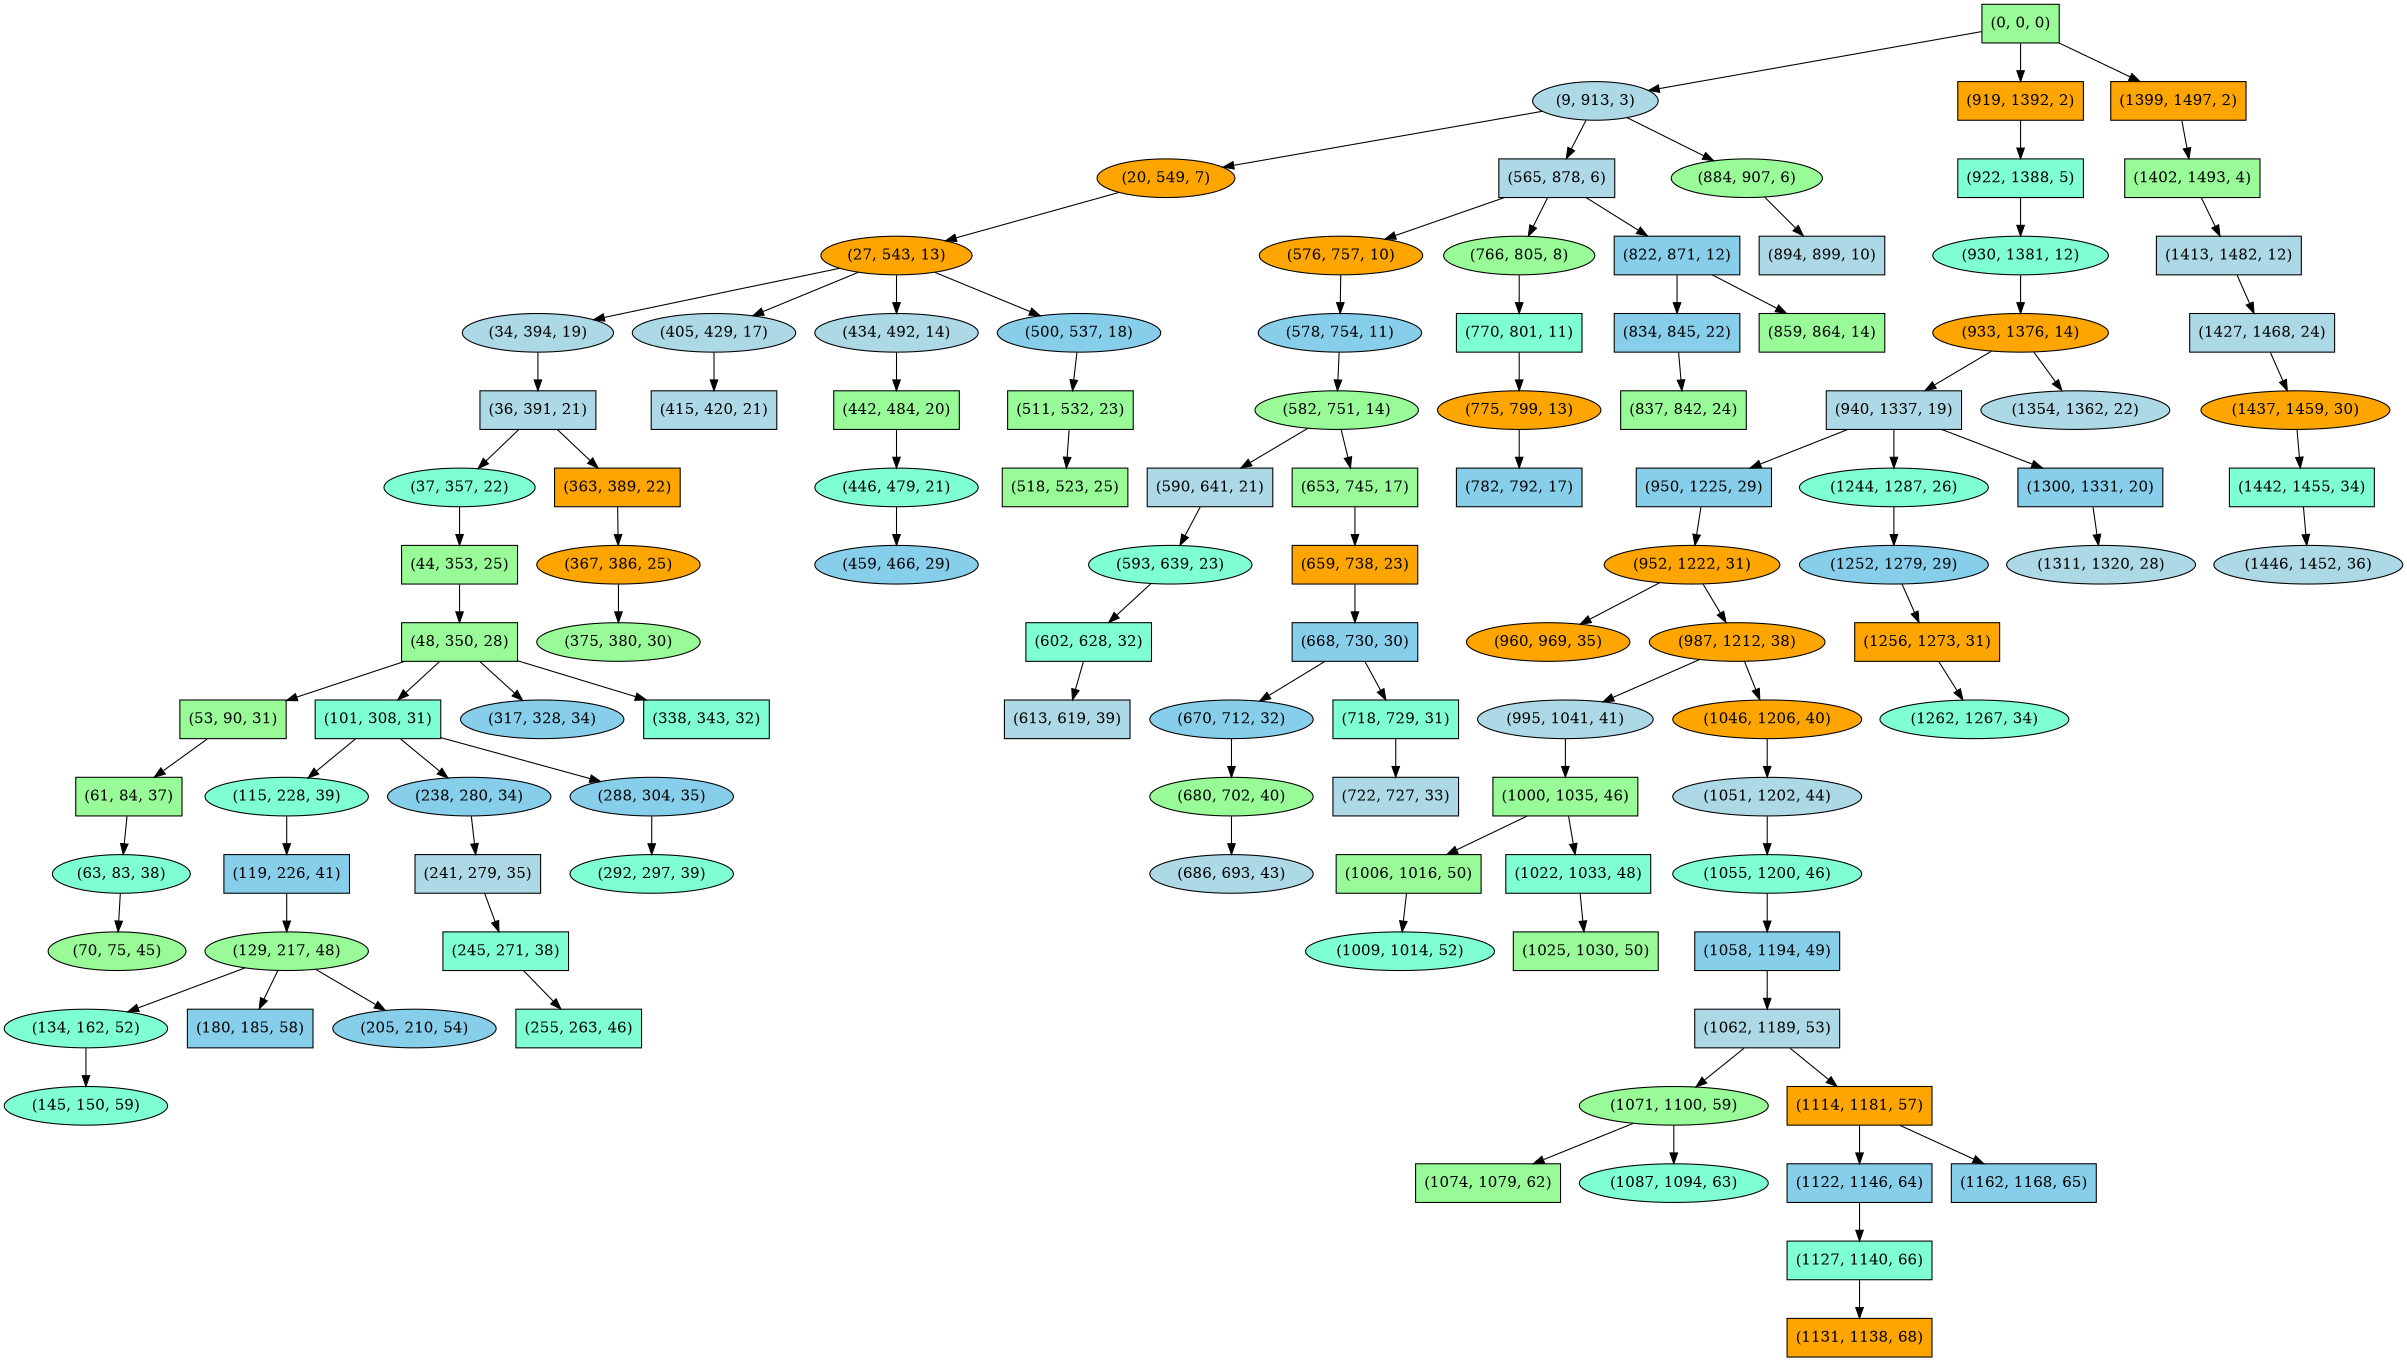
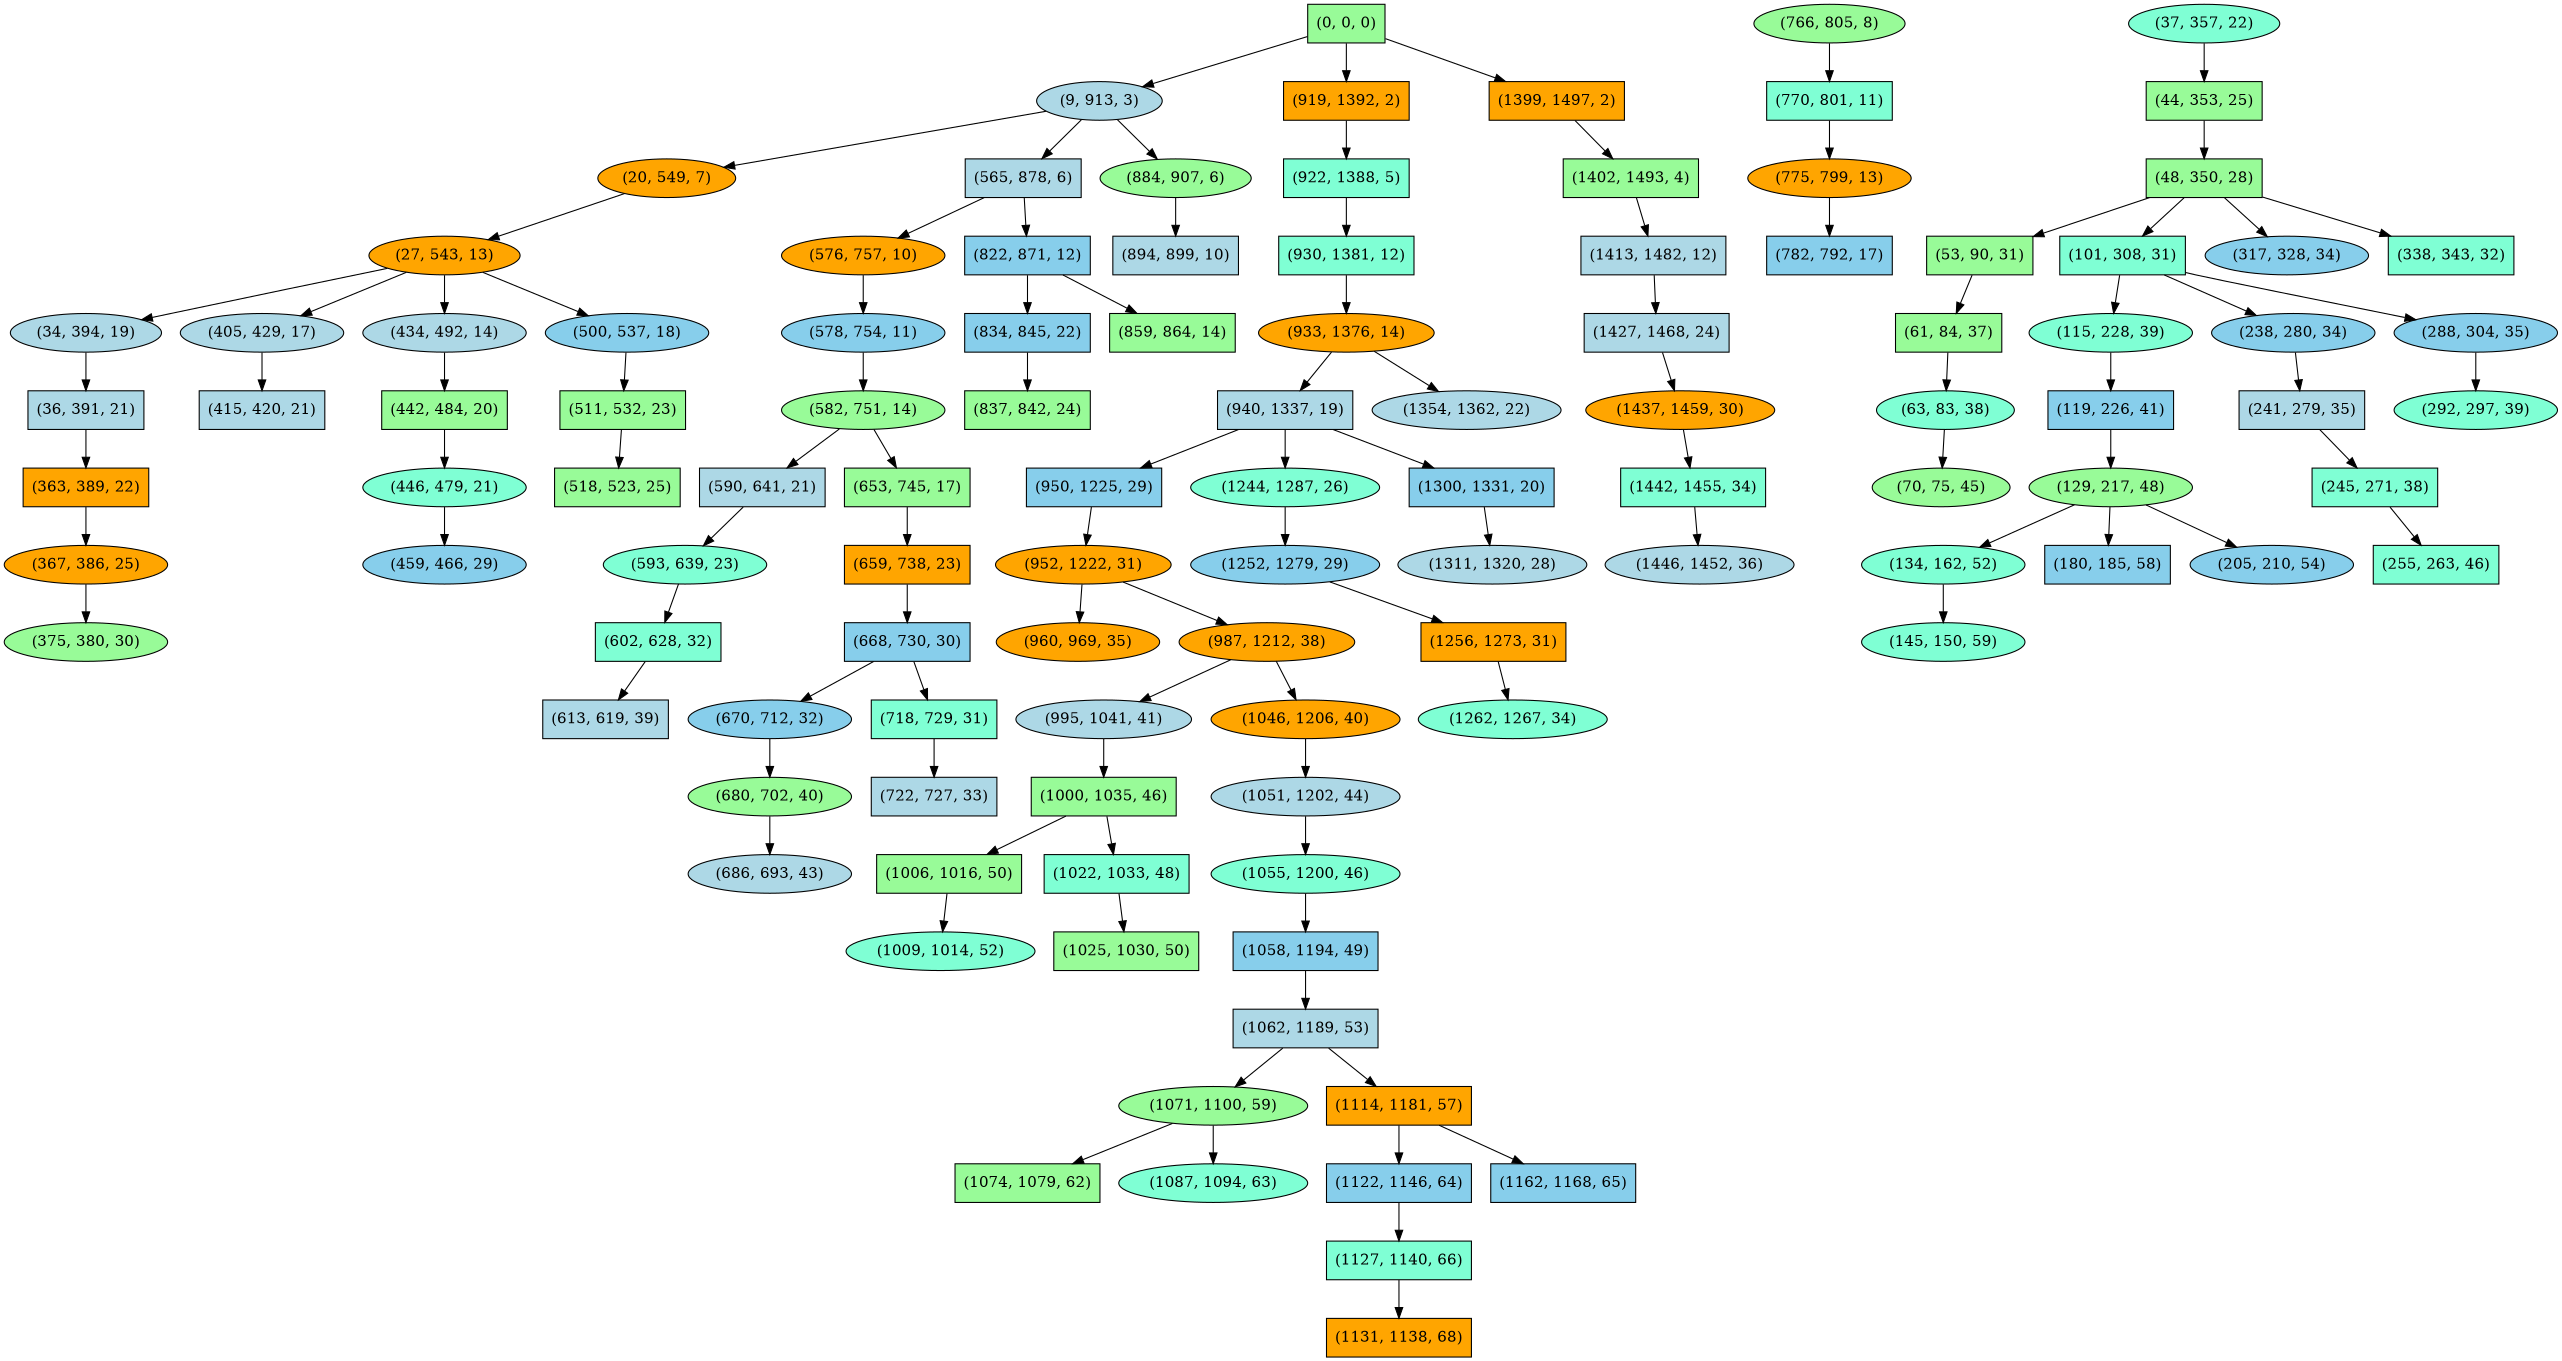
(1540, 212) -> none
(2021, 256) -> (1346, 256)
(502, 445) -> none
